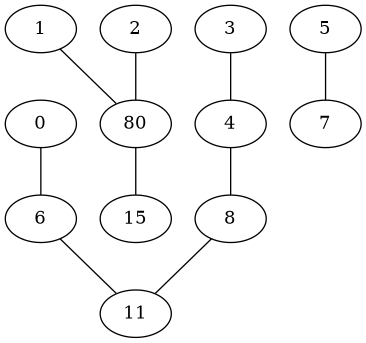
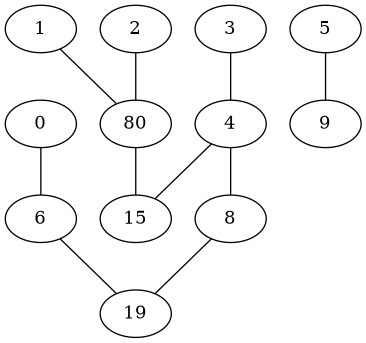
(326, 124) -> (326, 124)
none -> (183, 171)
(136, 314) -> (136, 314)
